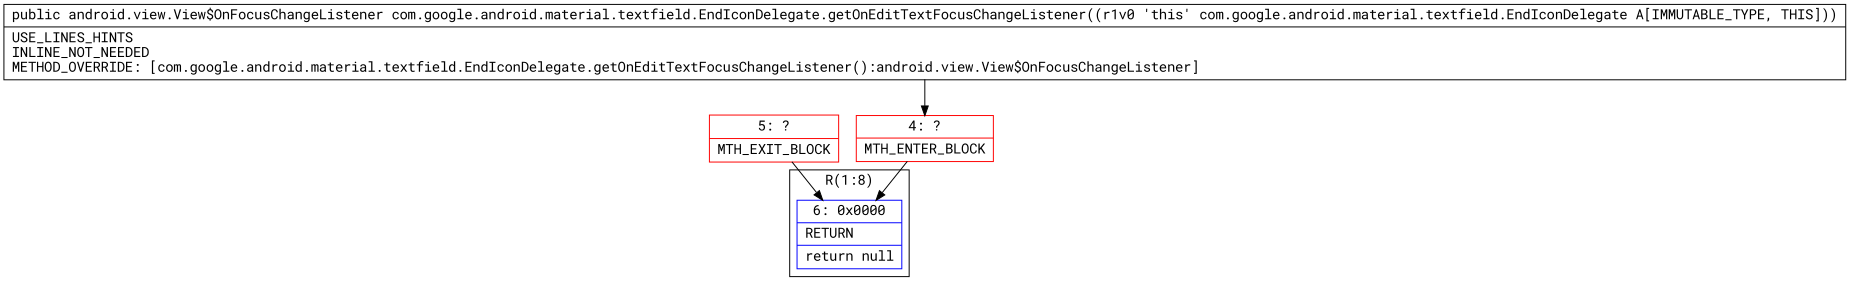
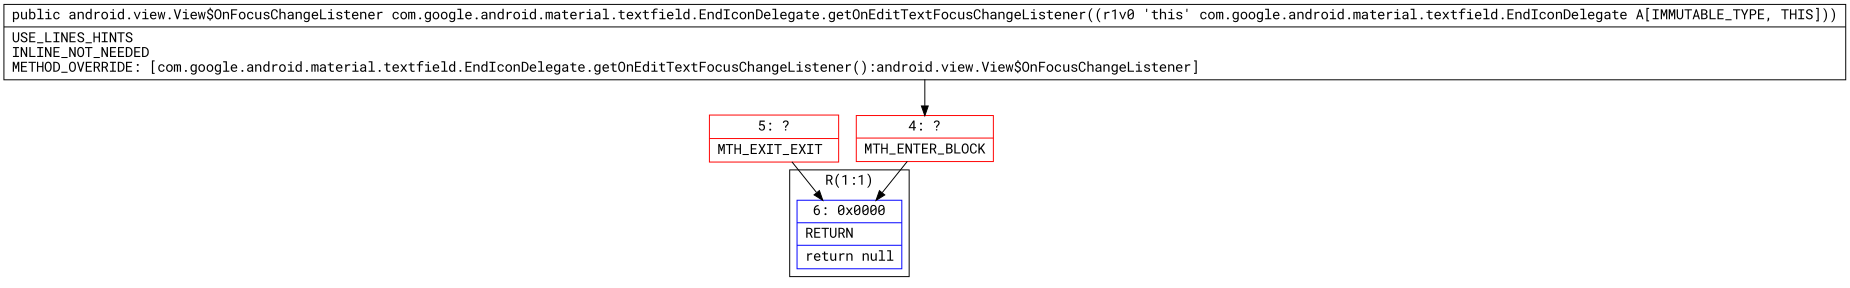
(774, 150) -> (770, 150)
(849, 181) -> (849, 181)
